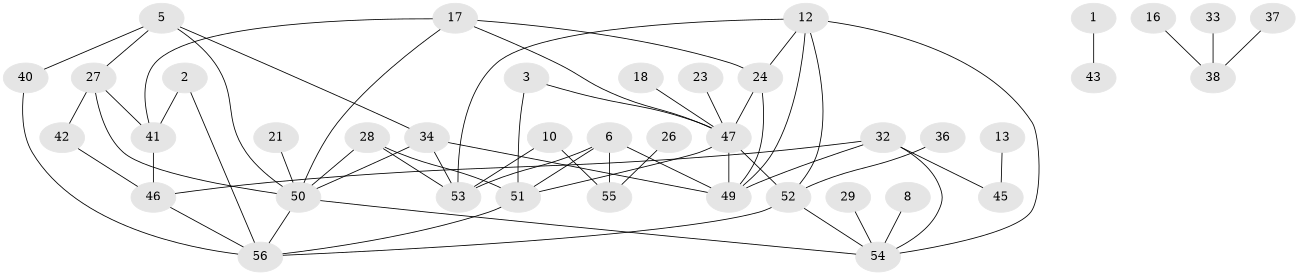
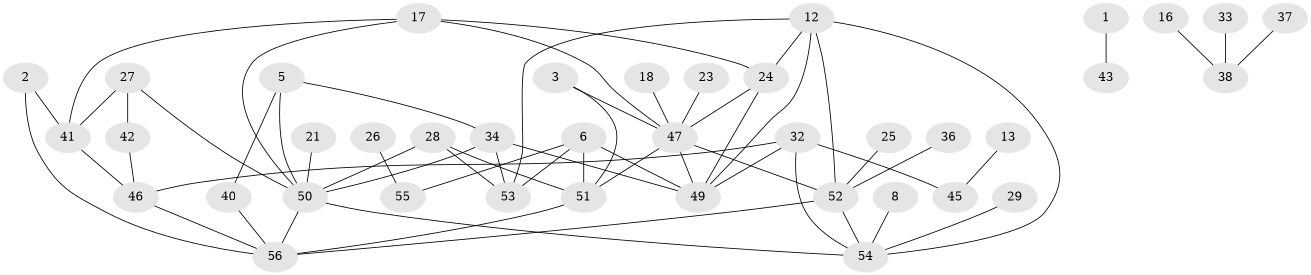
(128, 48) -> none
(550, 138) -> none
none -> (889, 138)
